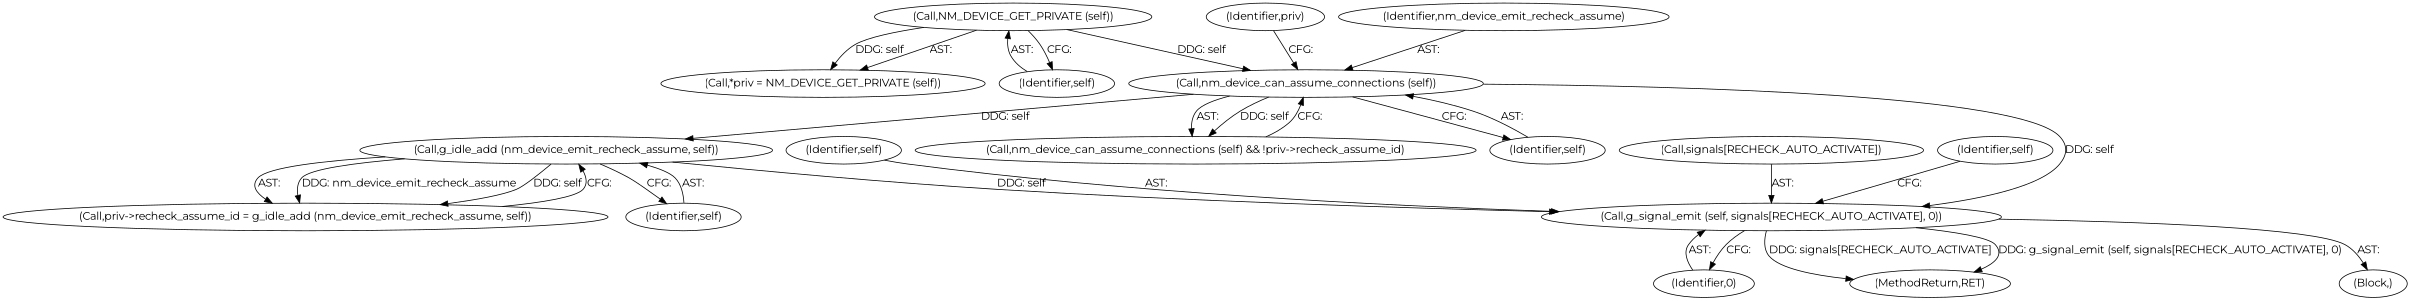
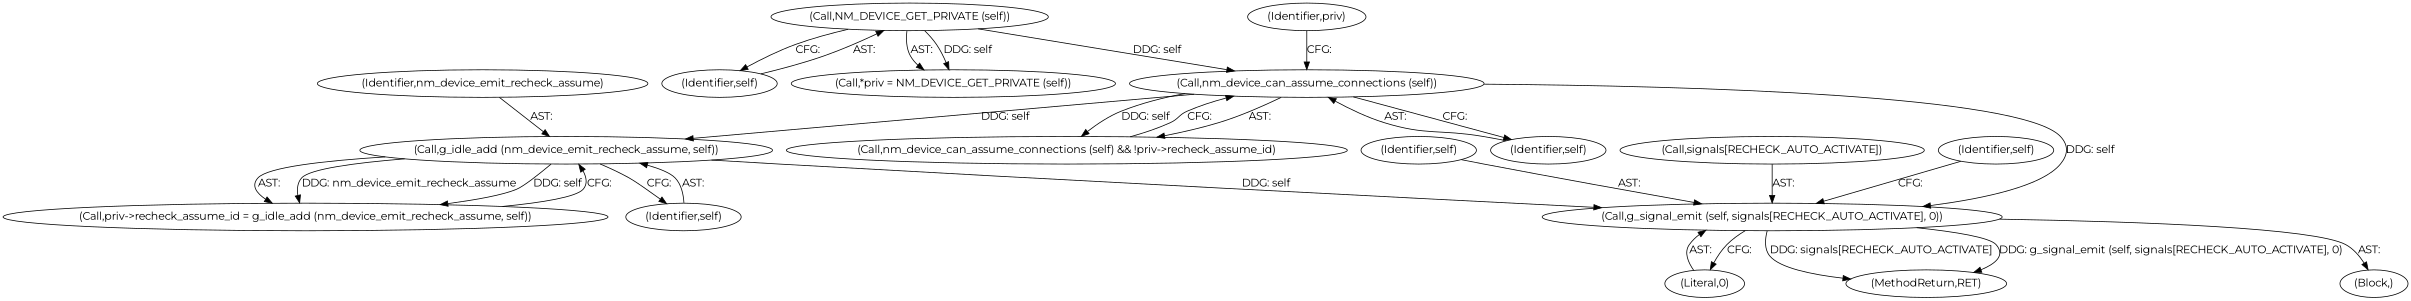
(1409, 49) -> (521, 115)
(1704, 284) -> (1705, 284)
